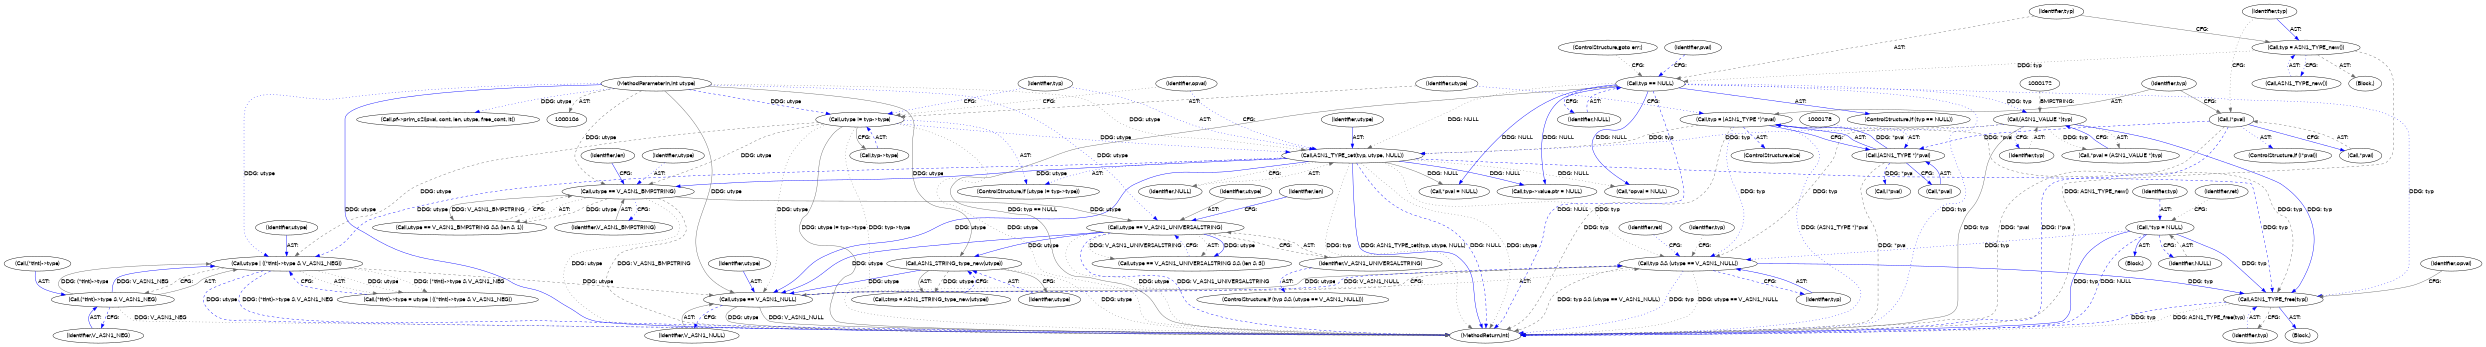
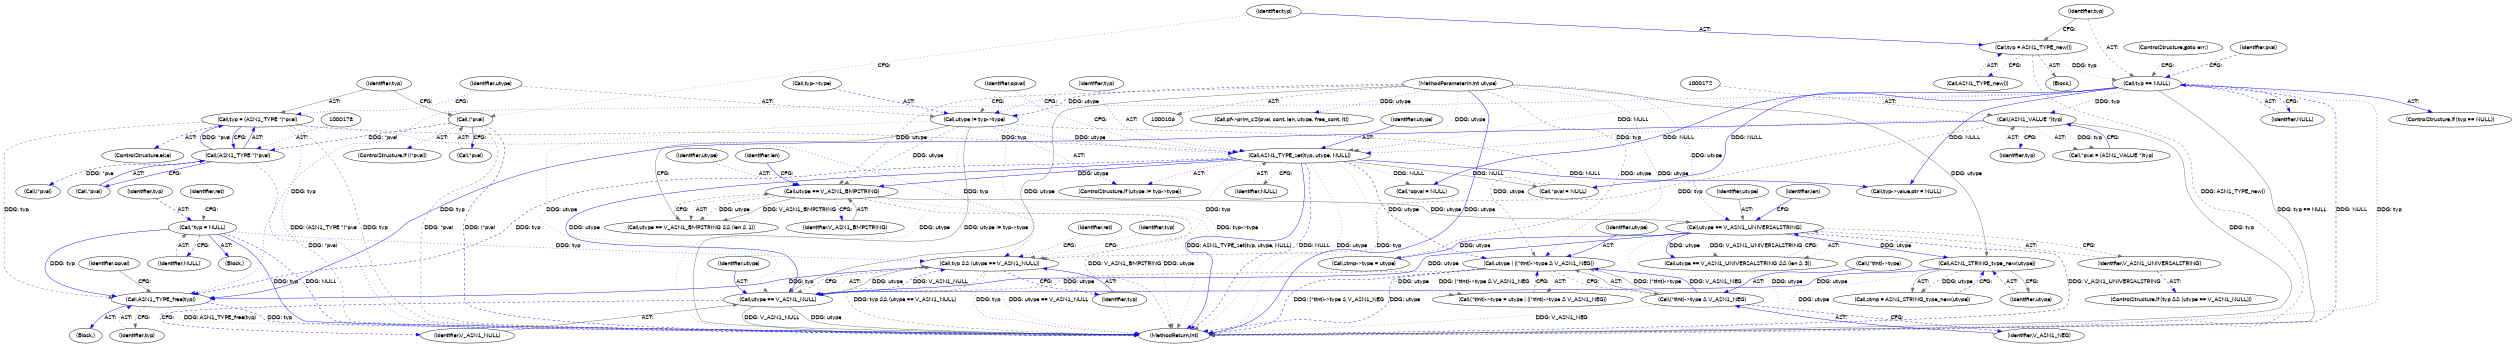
(2058, 102) -> (1891, 102)
(857, 138) -> (768, 142)
none -> (1364, 264)
